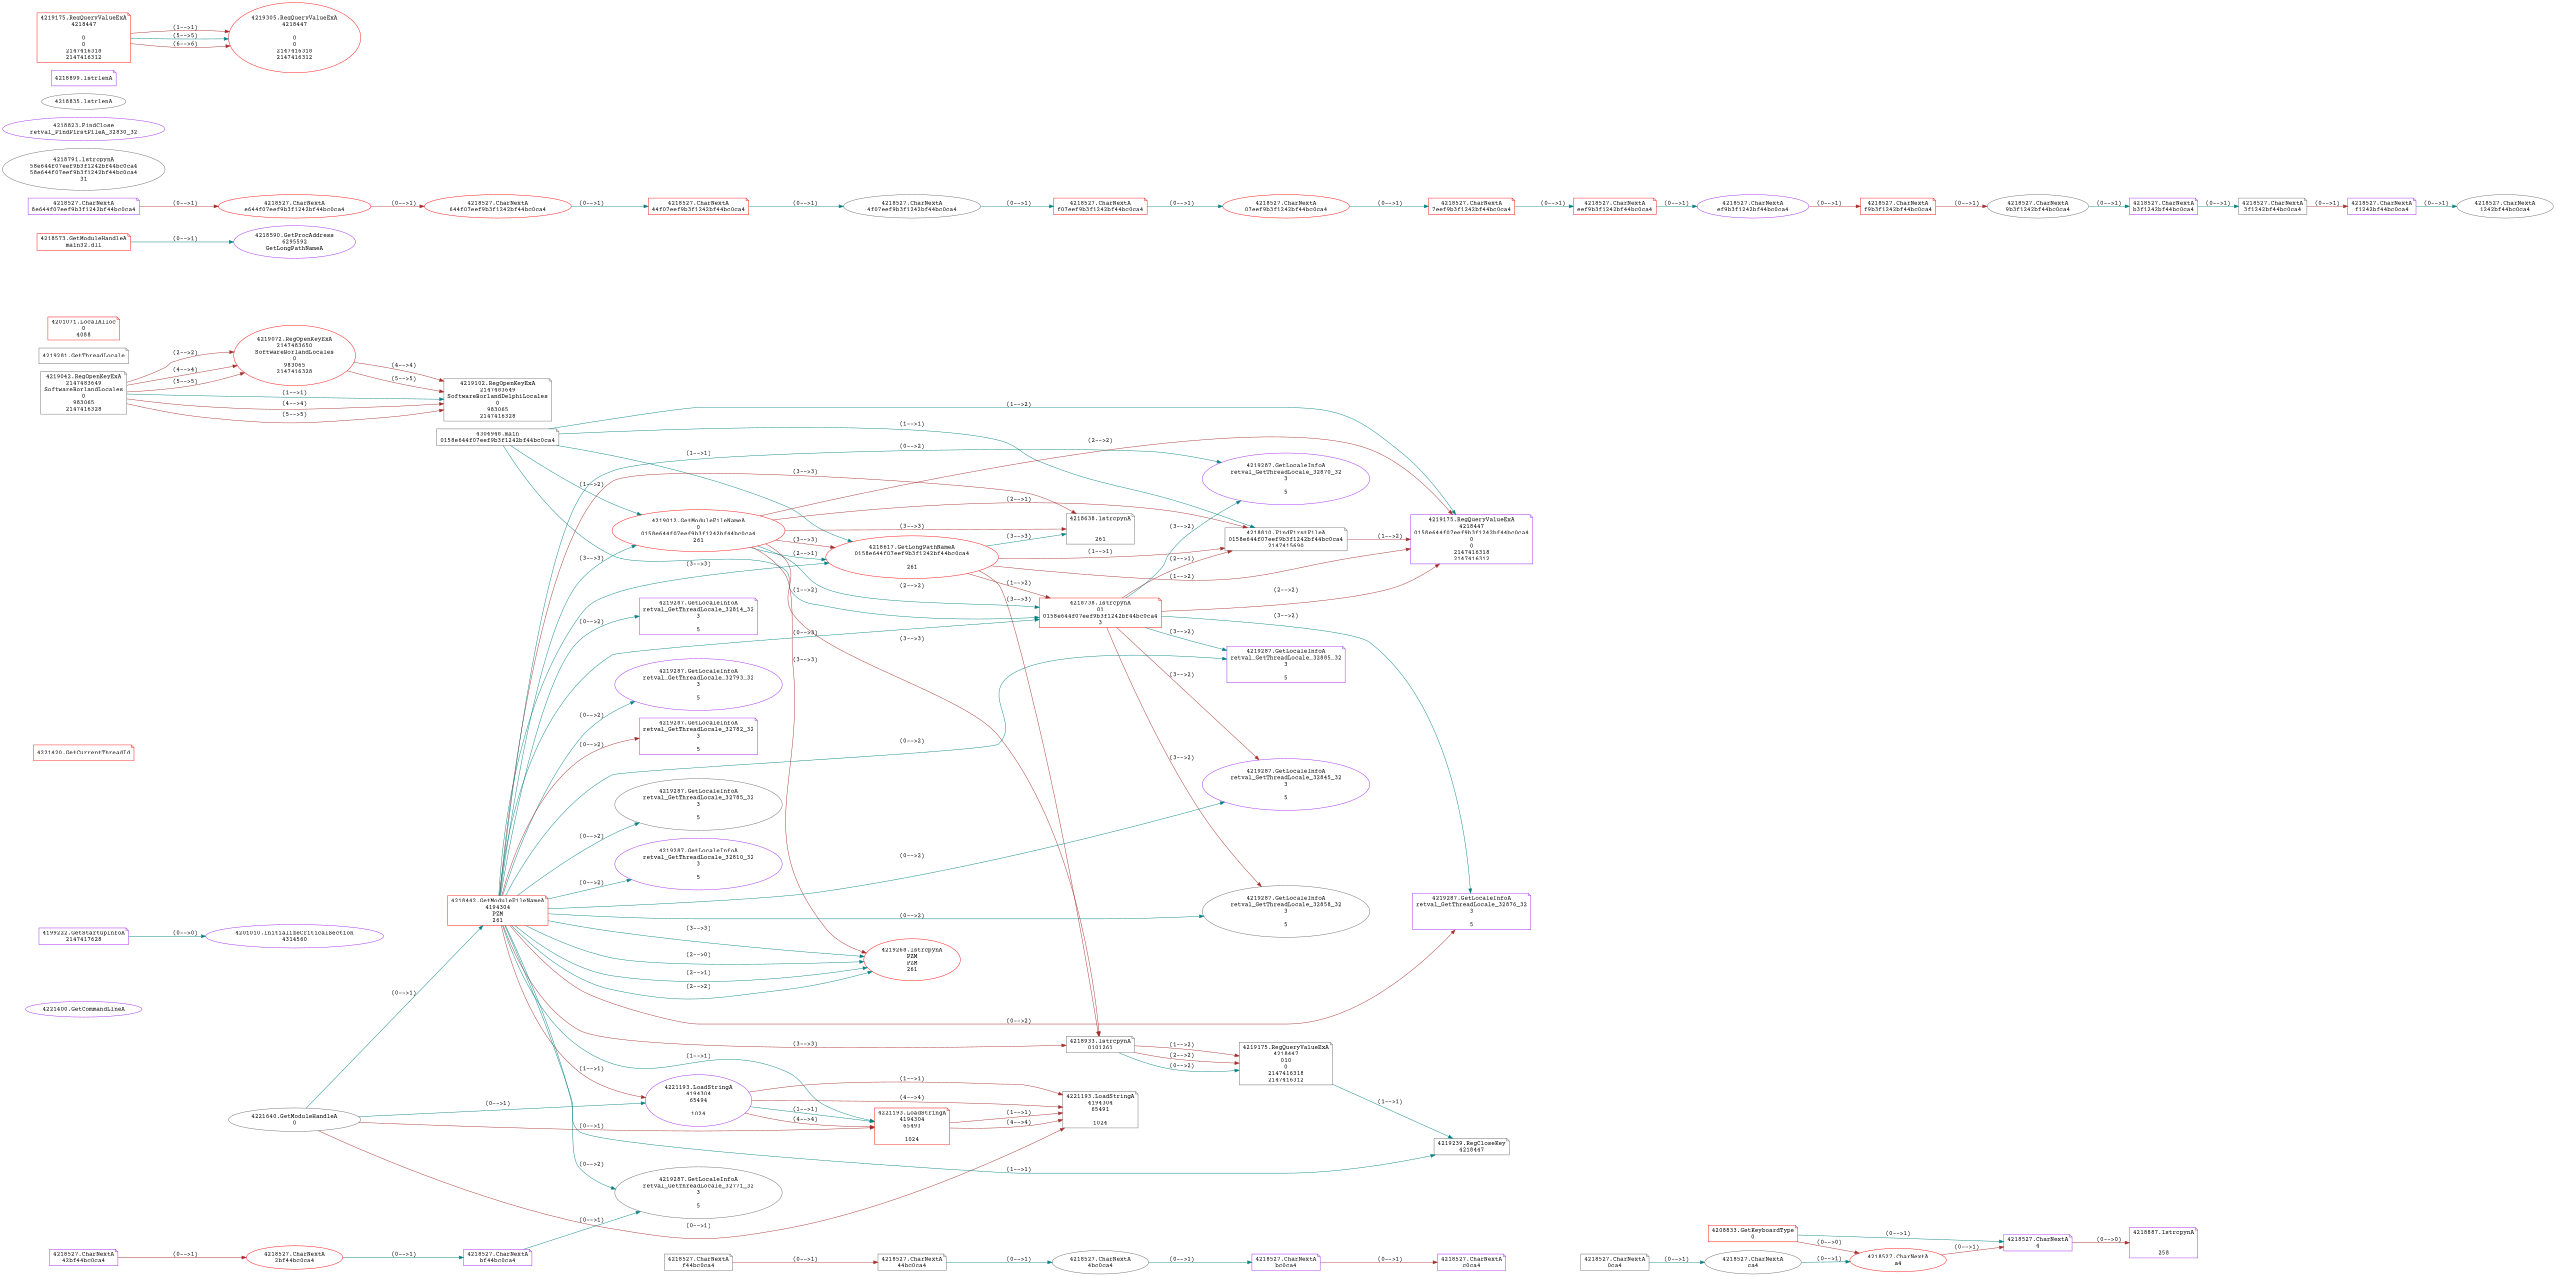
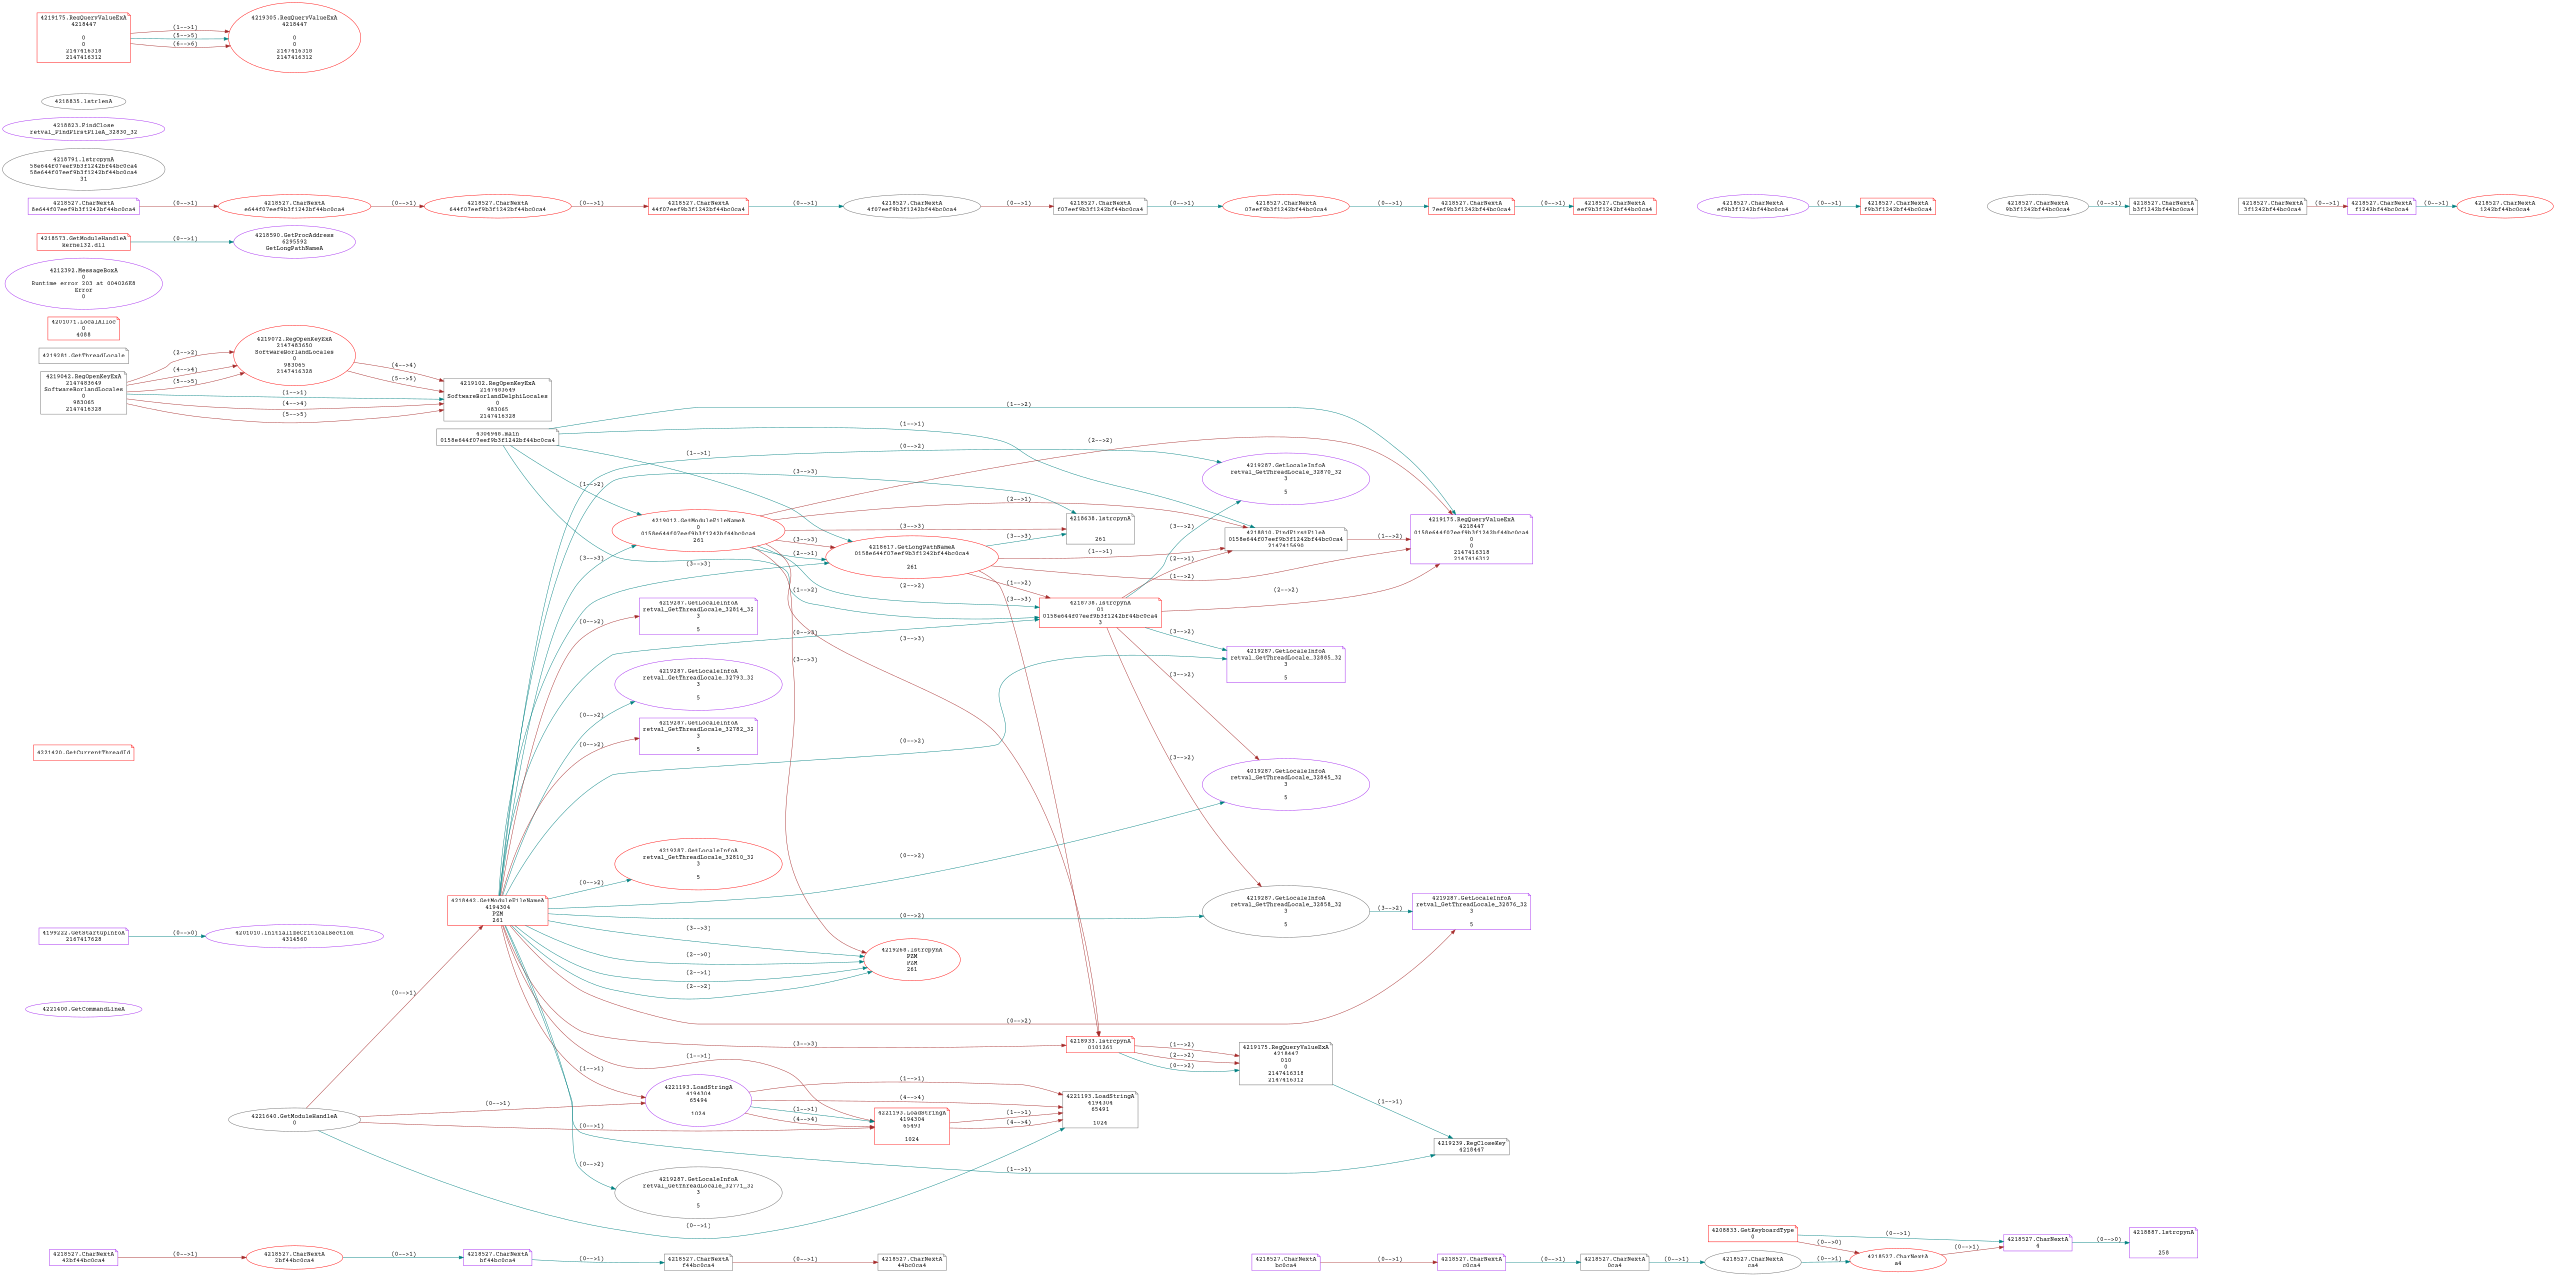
(84, 78) -> none
(608, 206) -> (608, 206)
(1015, 206) -> (1015, 206)
(1100, 206) -> (1100, 206)
(1674, 206) -> none
(1832, 206) -> (1832, 206)
(1959, 206) -> none
(2164, 206) -> (2164, 206)
(2216, 206) -> none
(2505, 206) -> (2505, 206)
(84, 242) -> (84, 242)
none -> (84, 284)
(626, 478) -> (626, 478)
(1392, 664) -> (1389, 911)
(536, 734) -> (536, 734)
(1286, 784) -> (1286, 784)
(699, 804) -> none
(699, 864) -> (699, 864)
(84, 936) -> (84, 936)
(393, 1018) -> (393, 1018)
(1100, 1044) -> (1100, 1044)
(658, 1068) -> (658, 1068)
(500, 1110) -> (500, 1110)
(580, 1231) -> (596, 1262)
(690, 1238) -> (690, 1238)
(2099, 1243) -> (2099, 1243)
(1100, 1262) -> none
none -> (1541, 1262)
